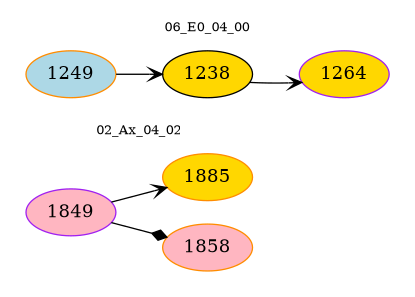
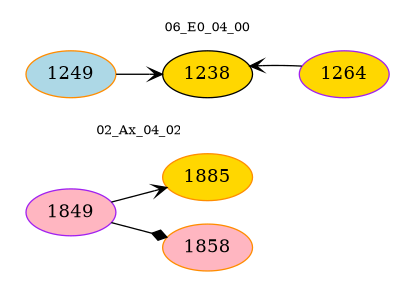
(269, 83) -> (282, 65)
